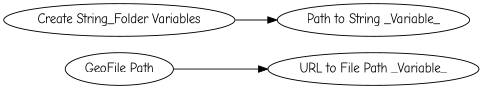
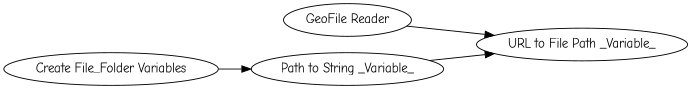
(119, 20) -> (111, 69)
none -> (457, 58)
(119, 69) -> (347, 20)
